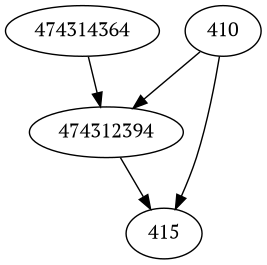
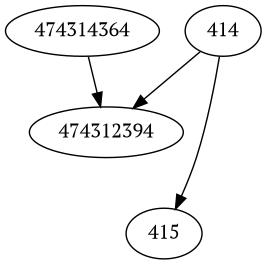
(223, 31) -> (223, 31)
(132, 177) -> none
